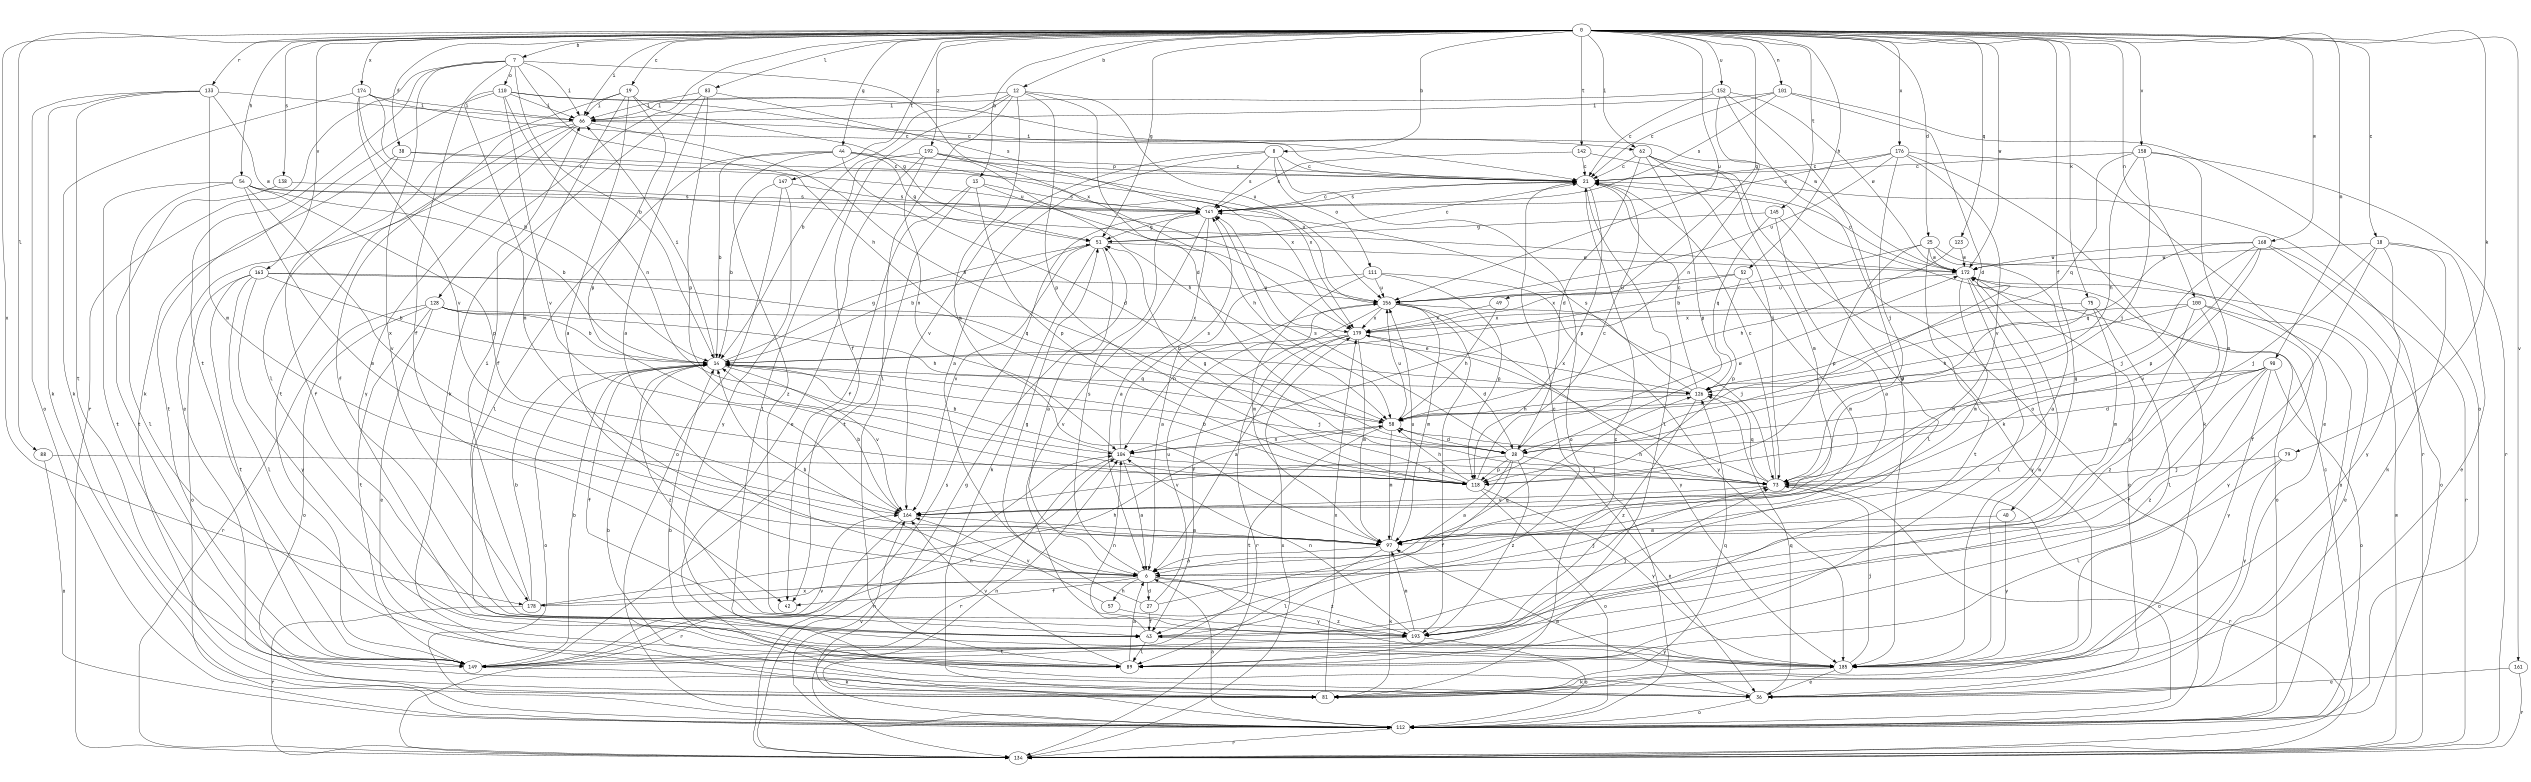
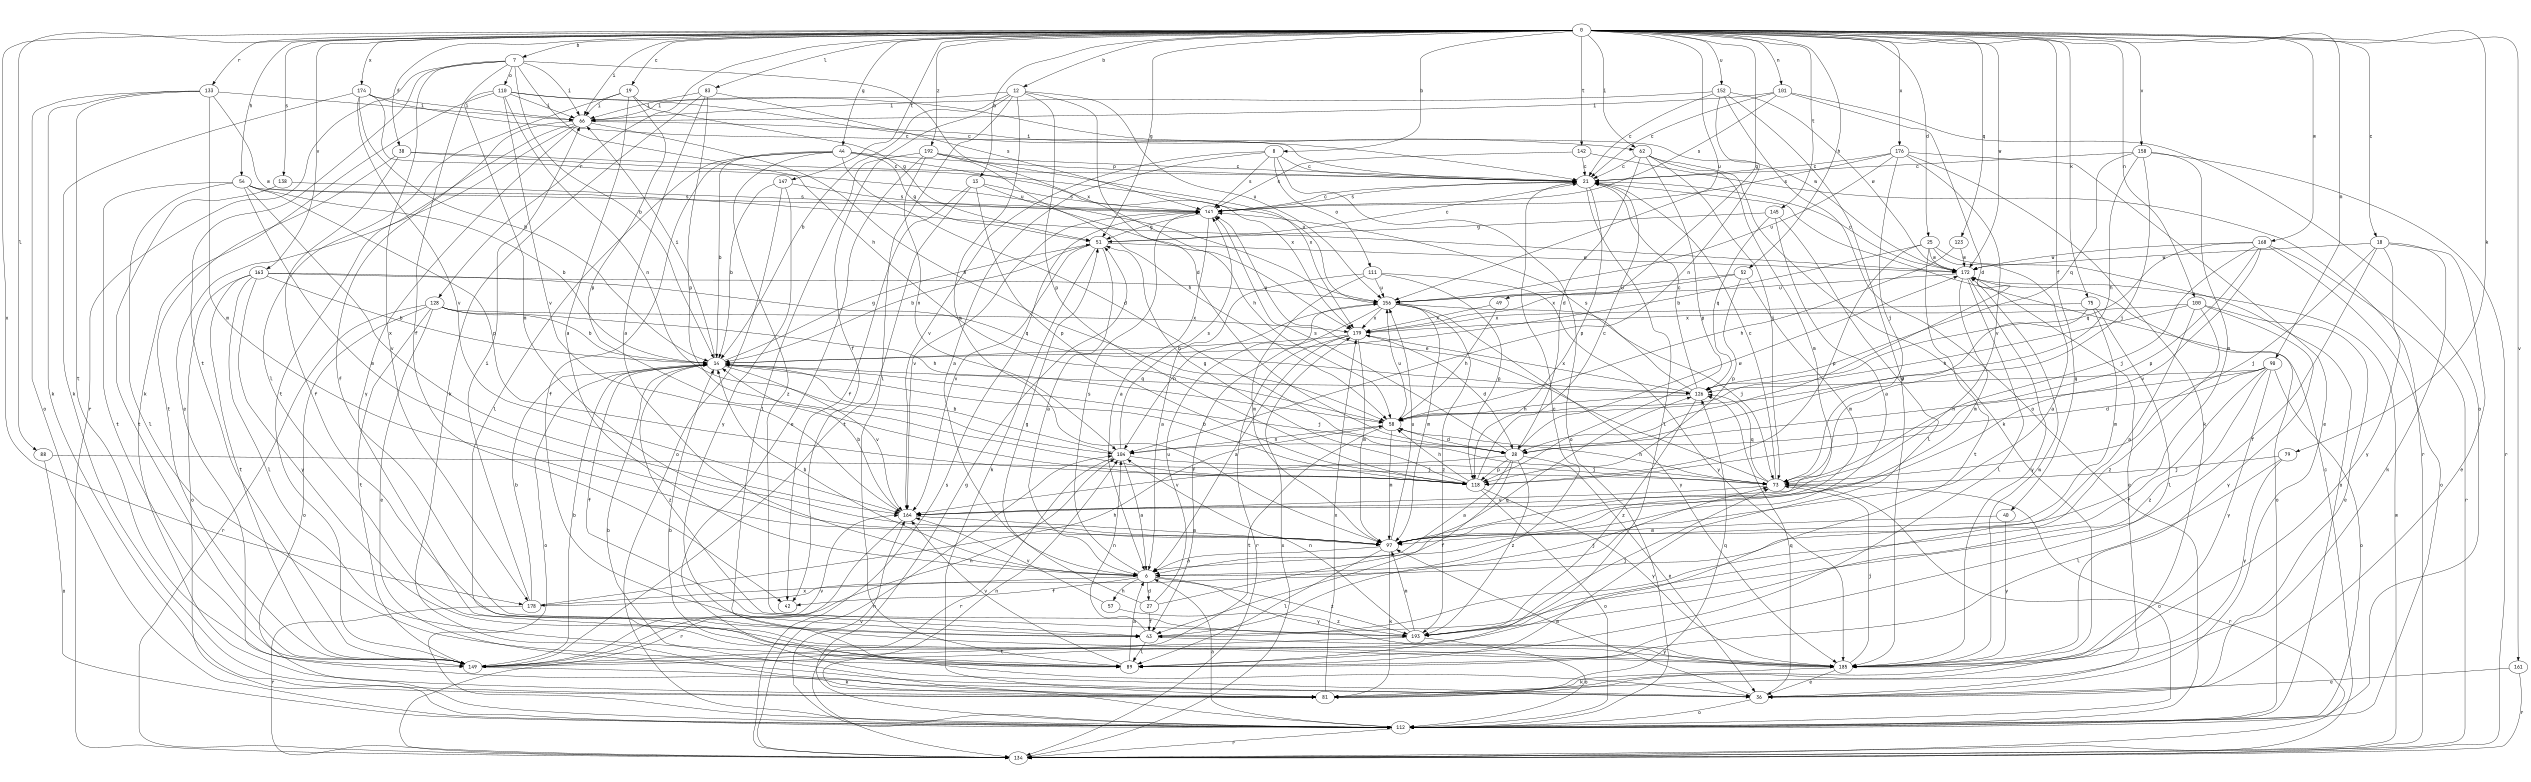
(1589, 518) -> none
(1053, 566) -> (989, 303)
(519, 612) -> (577, 544)
